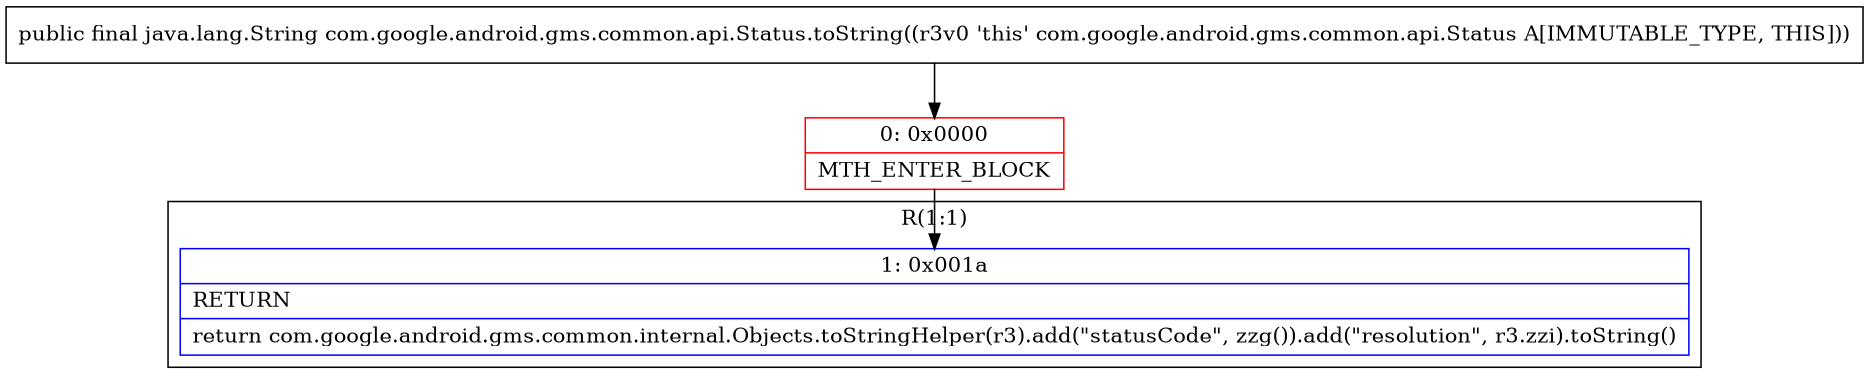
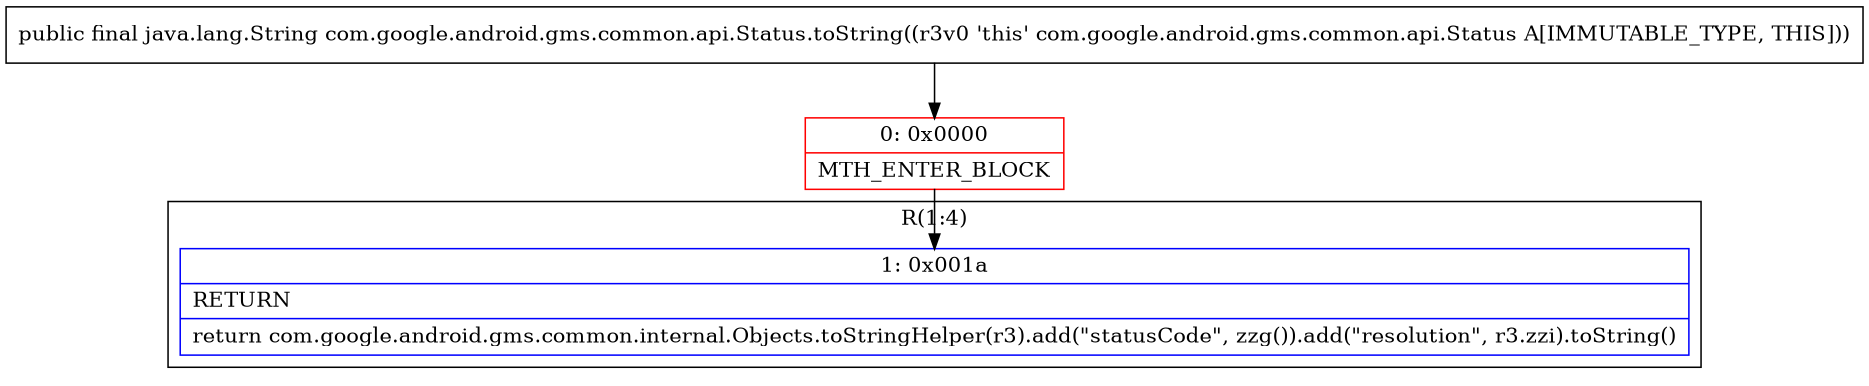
(935, 219) -> (935, 219)
